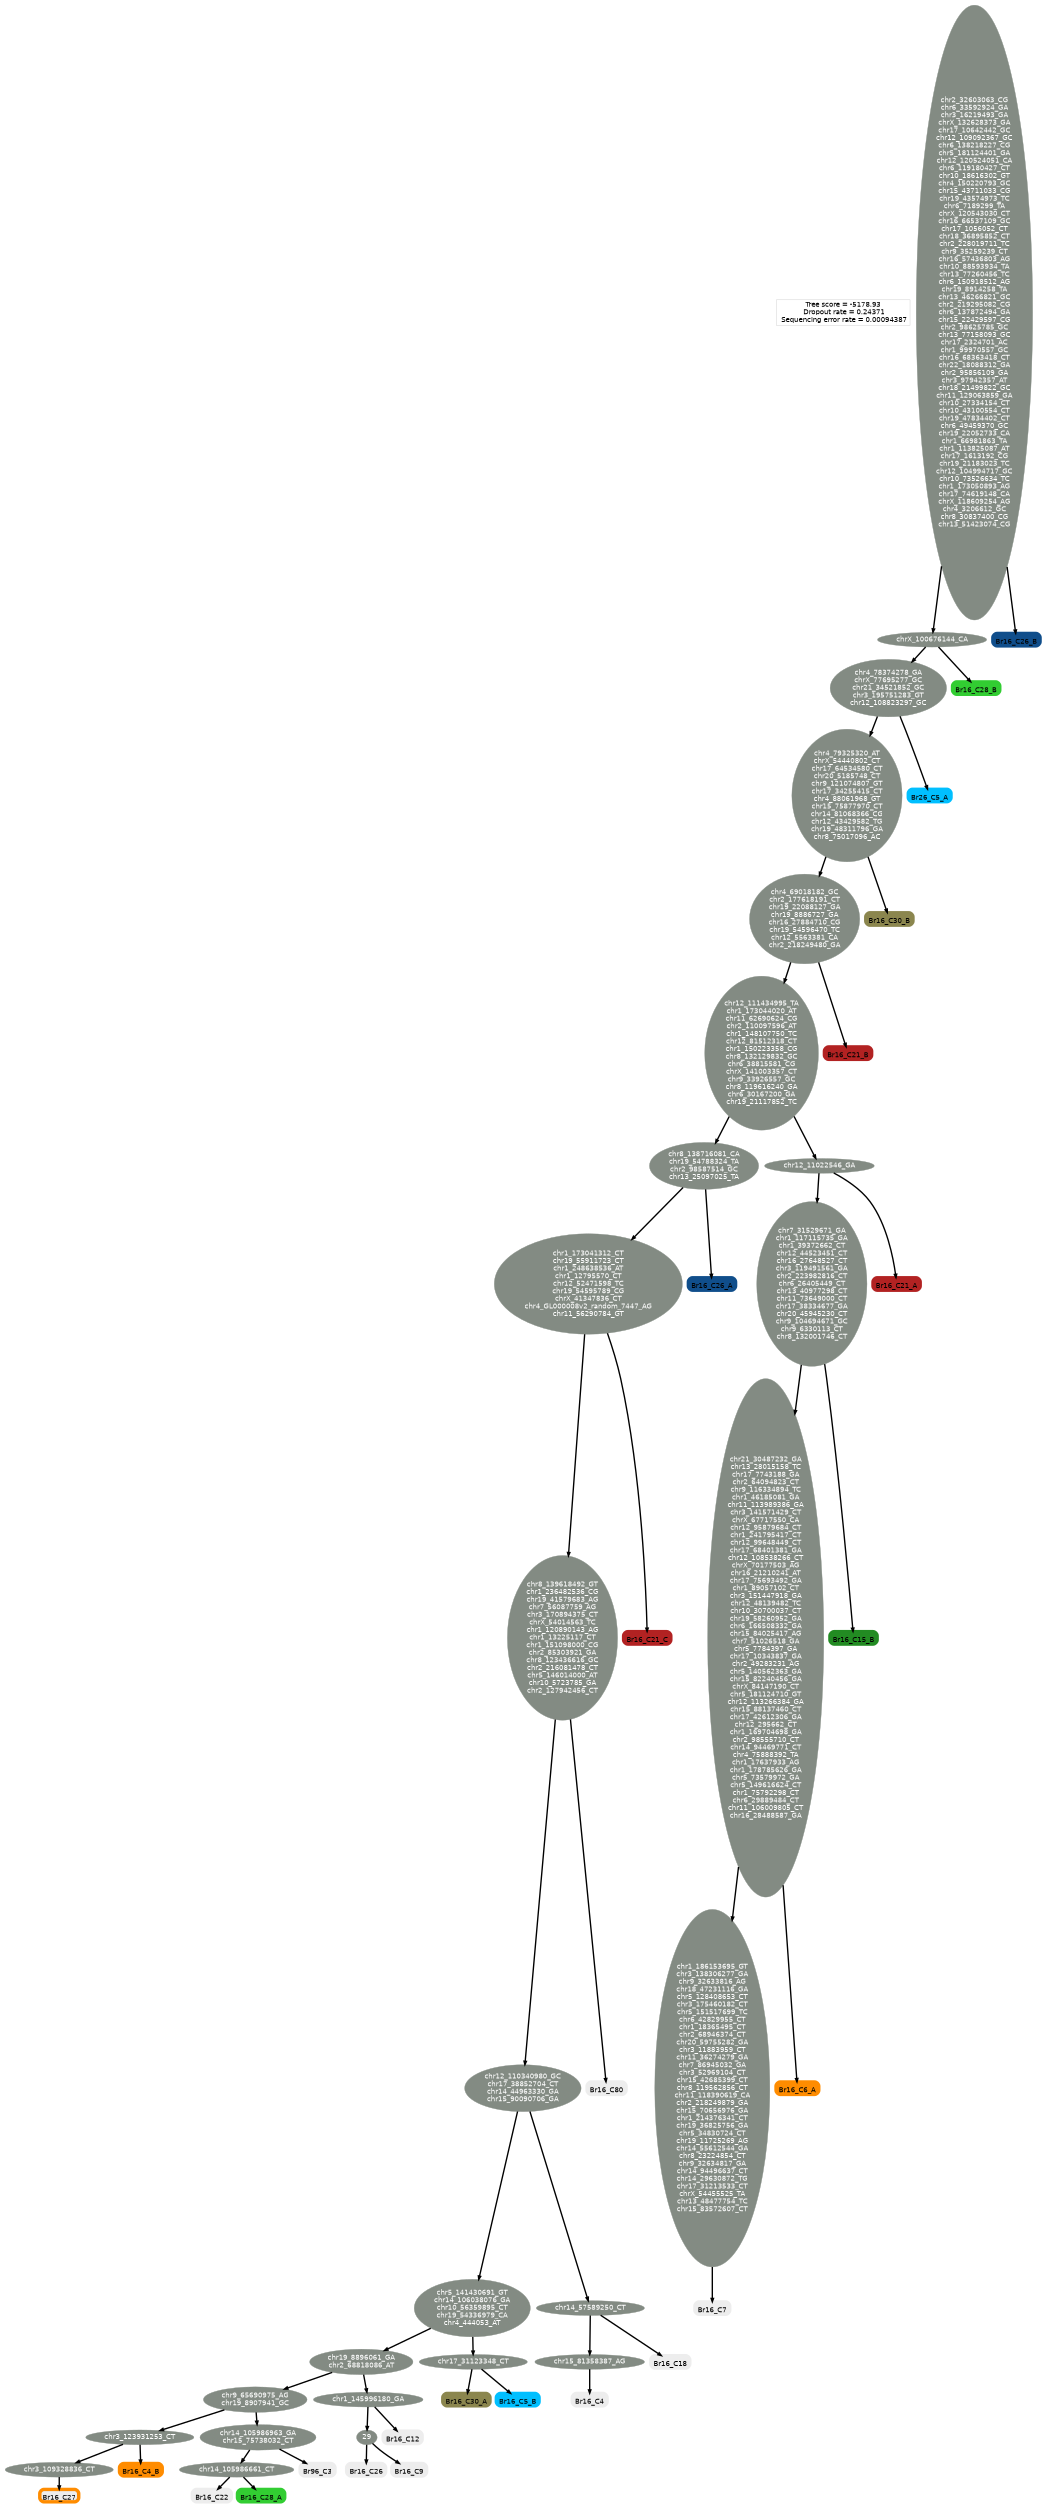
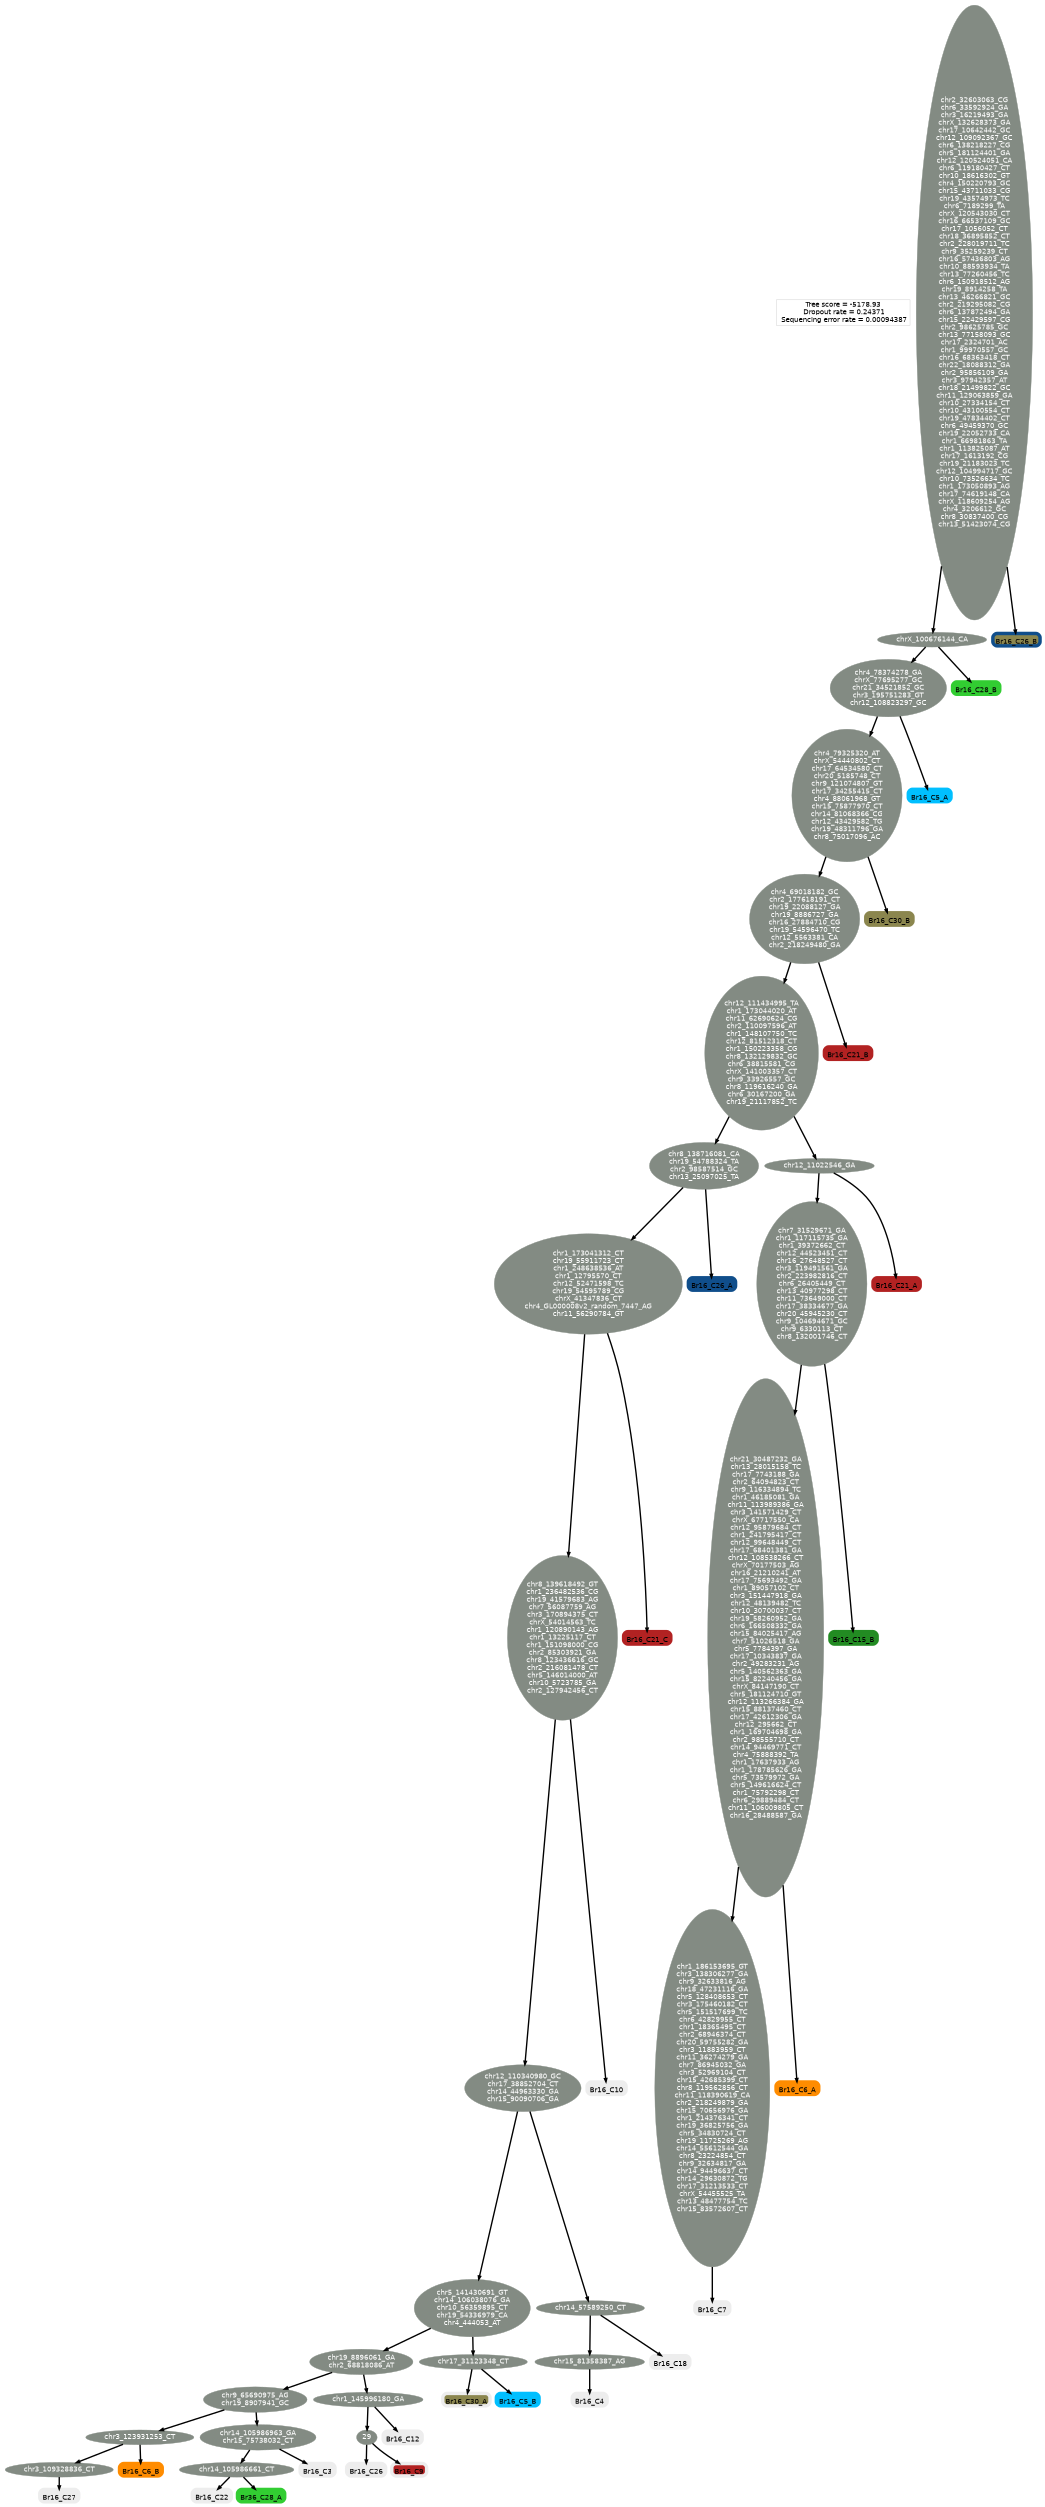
(1016, 640) -> (1016, 640)
(930, 795) -> (930, 795)
(607, 2088) -> (607, 2088)
(466, 2400) -> (466, 2400)
(141, 2470) -> (141, 2470)
(318, 2470) -> (318, 2470)
(409, 2470) -> (409, 2470)
(59, 2496) -> (59, 2496)
(261, 2496) -> (261, 2496)
